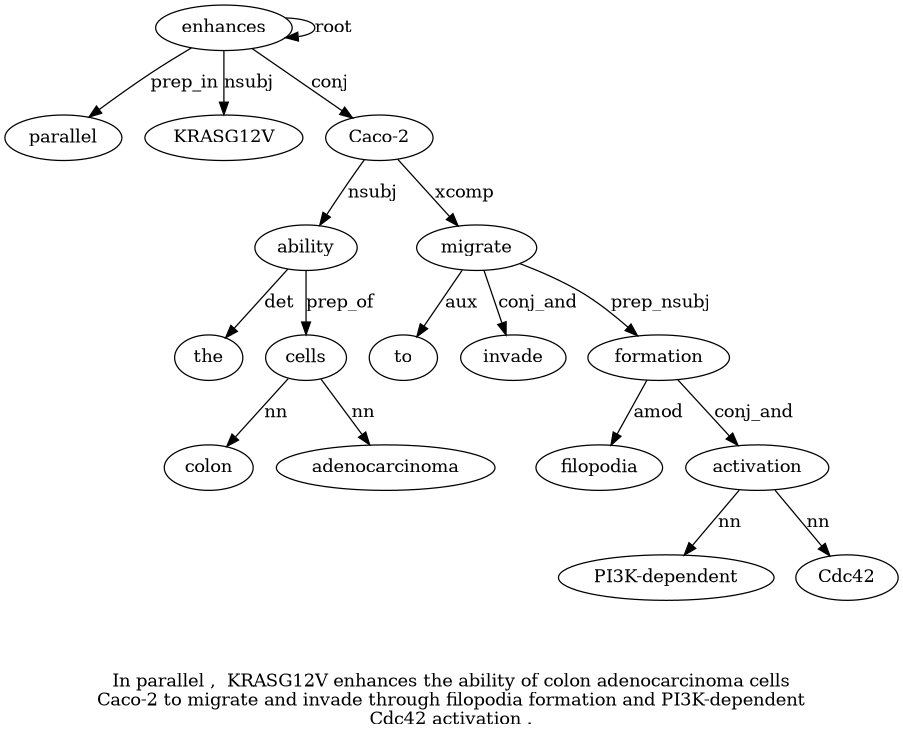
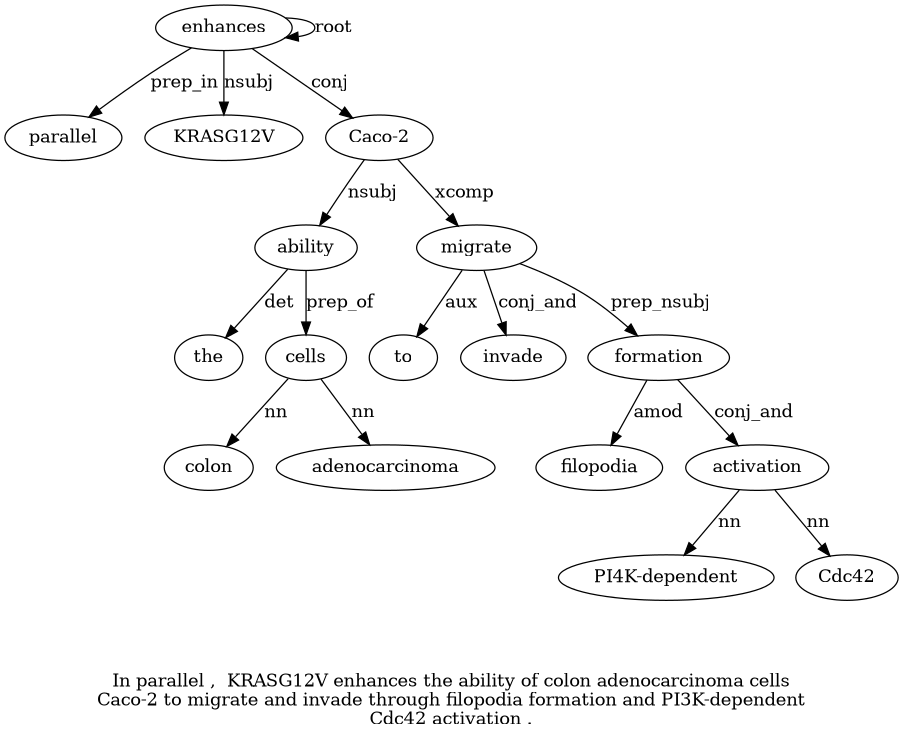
(666, 578) -> (666, 578)
